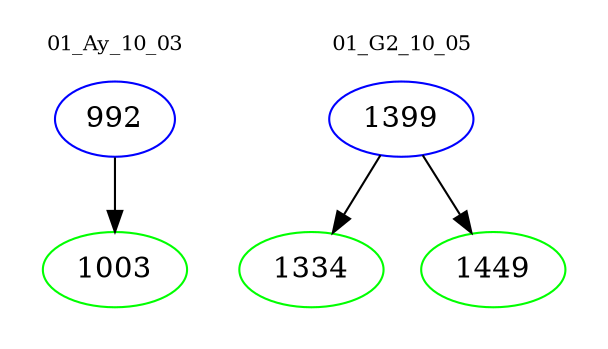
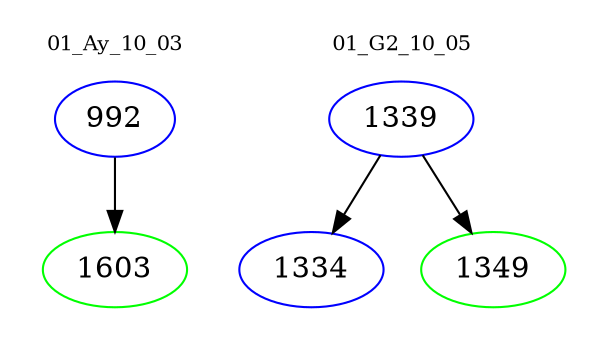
(401, 119) -> (401, 119)
(115, 270) -> (115, 270)
(311, 270) -> (311, 270)
(493, 270) -> (493, 270)
